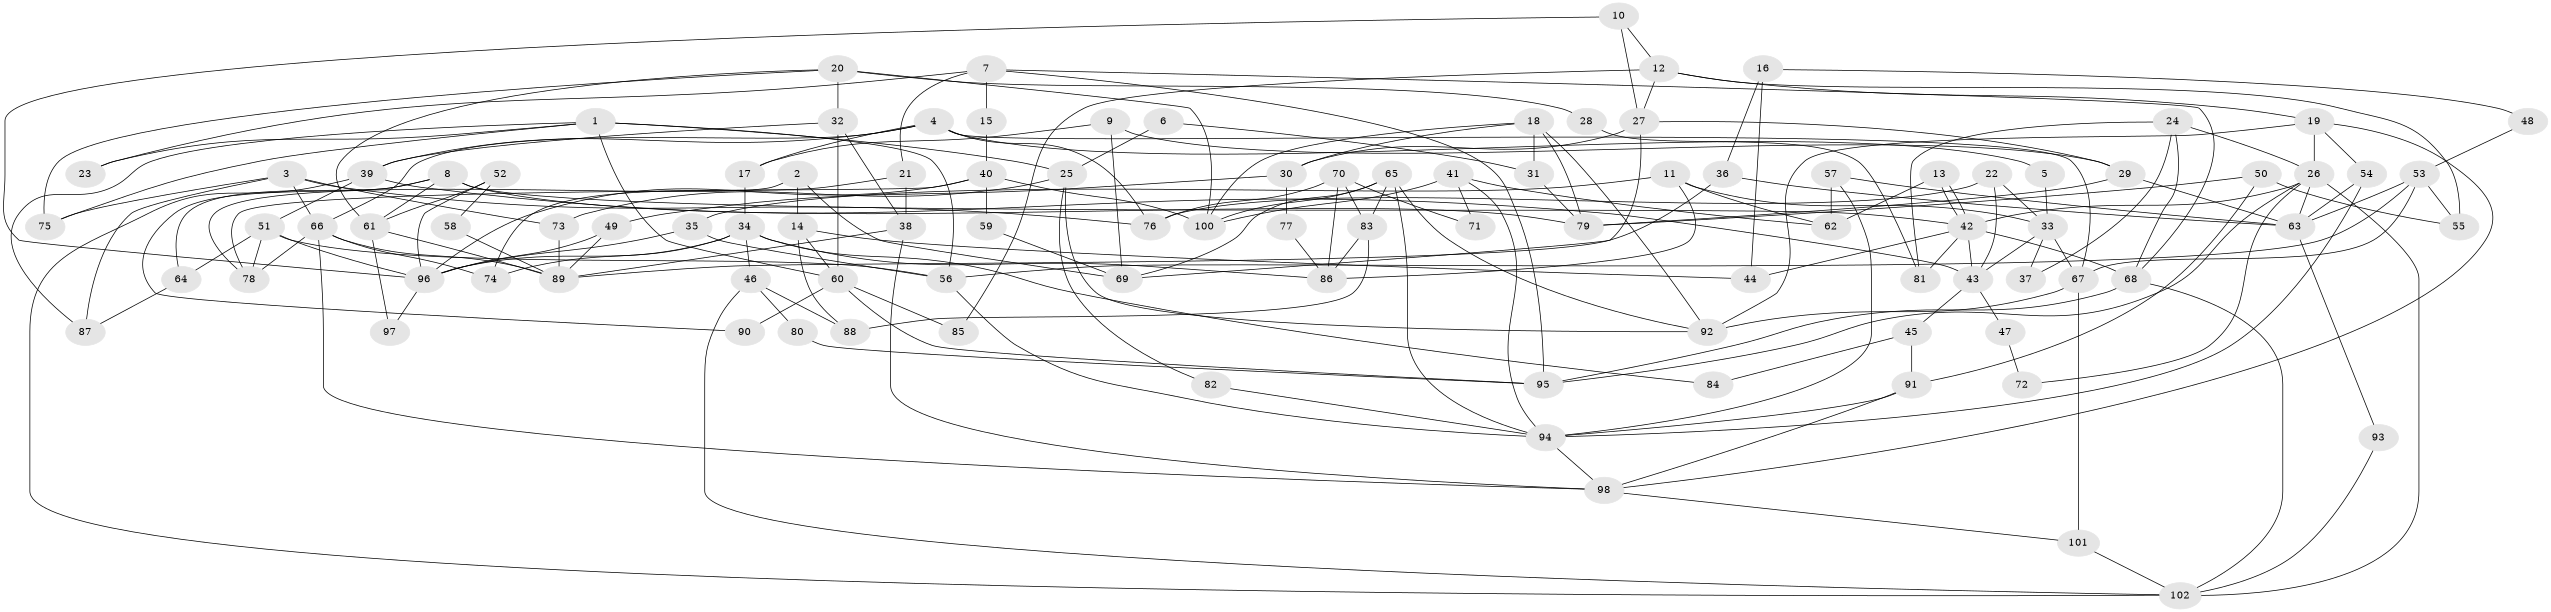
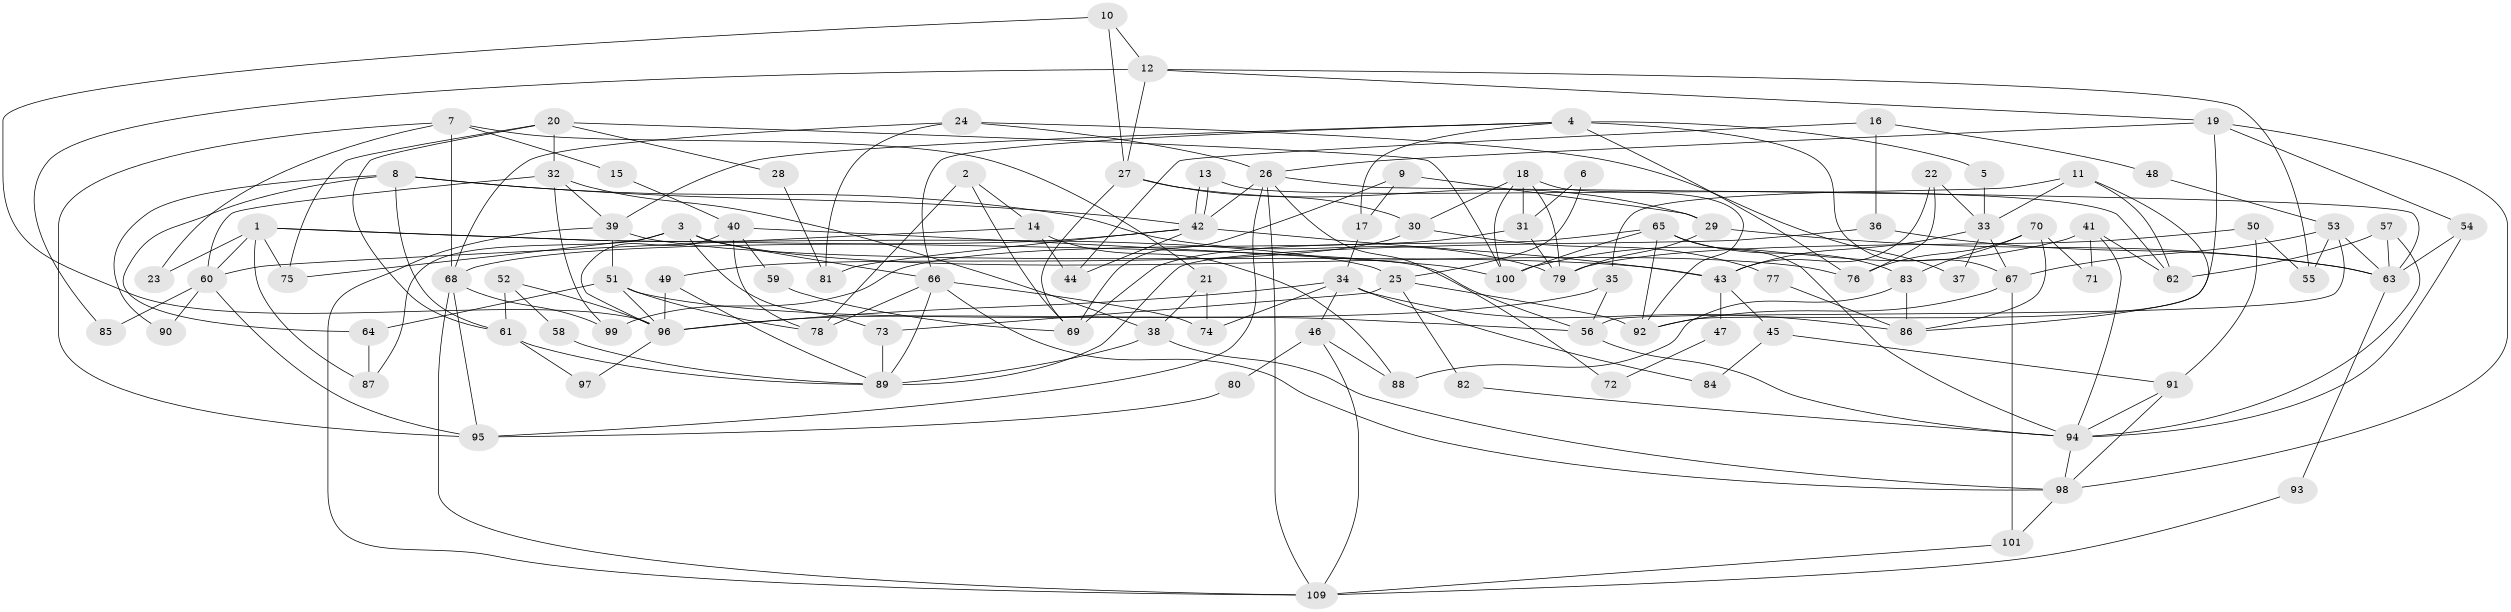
none -> (612, 332)
(2180, 596) -> (1317, 596)
